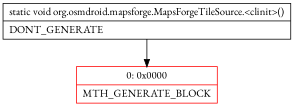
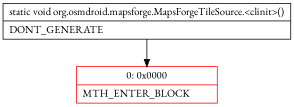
(147, 94) -> (137, 94)
